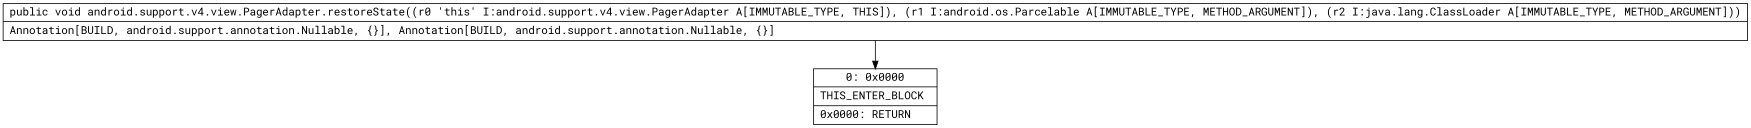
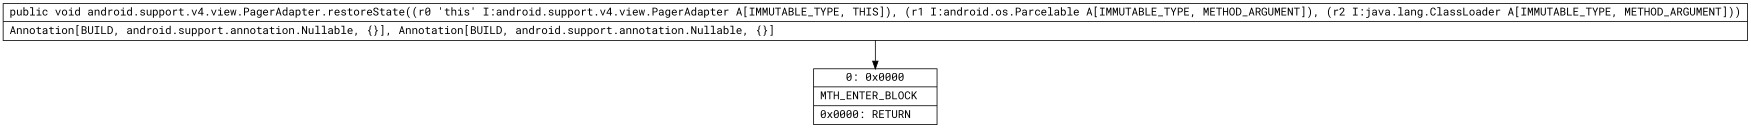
(872, 96) -> (869, 96)
